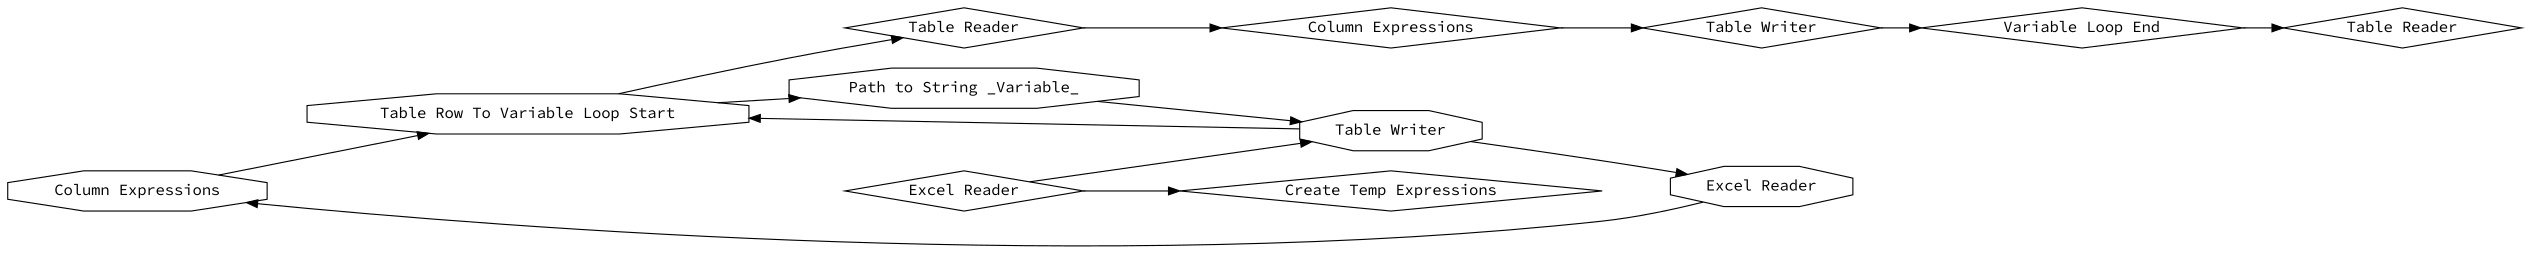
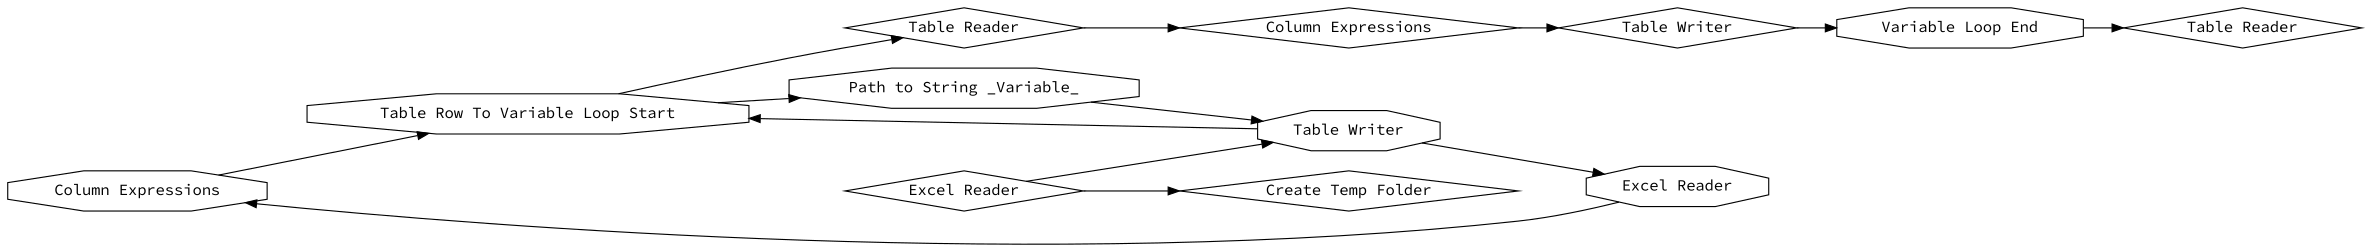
(2082, 28) -> (1960, 28)
(1391, 191) -> (1349, 191)
